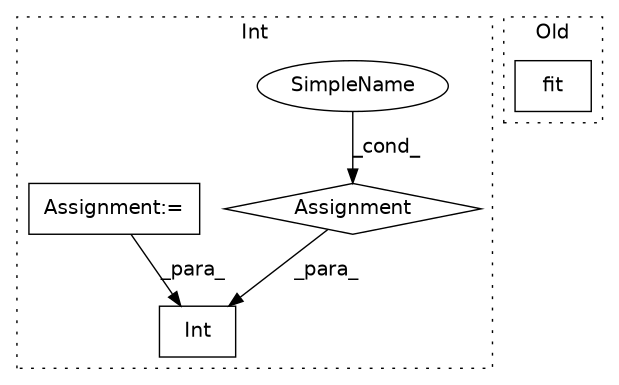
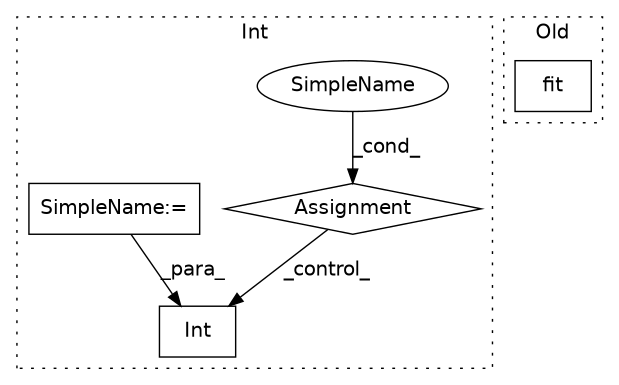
(114, 209) -> (114, 209)
(327, 270) -> (327, 270)
